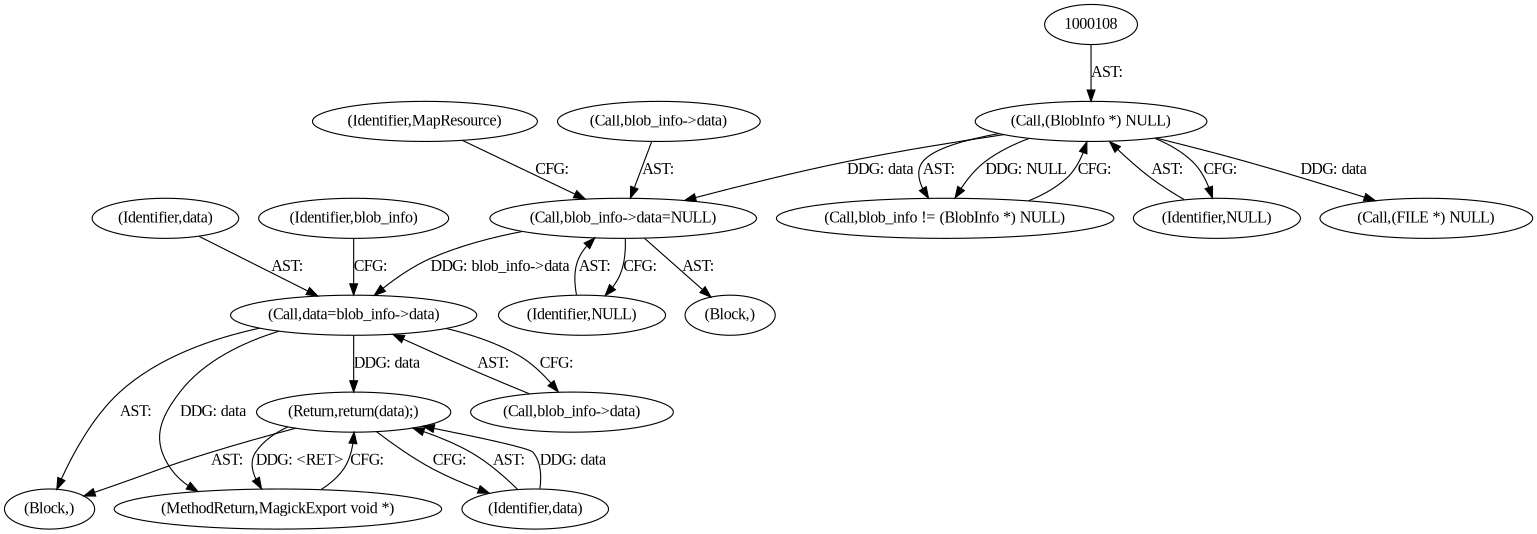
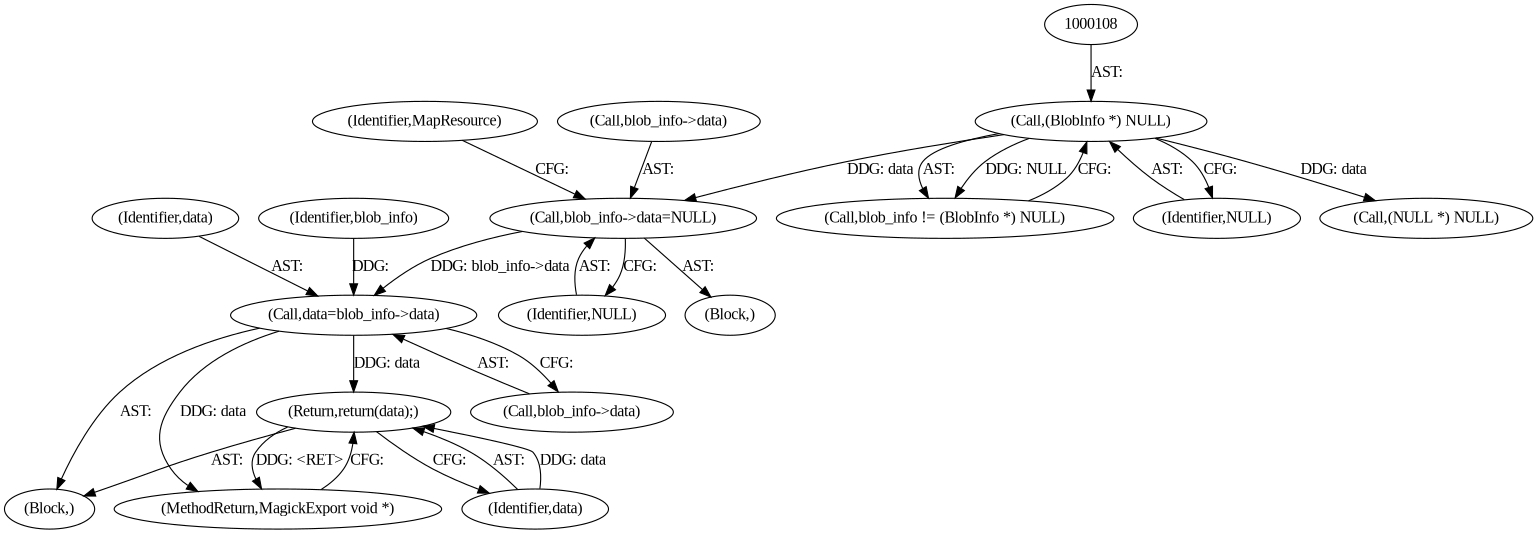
(1426, 218) -> (1426, 218)
(373, 267) -> (373, 267)
